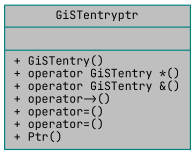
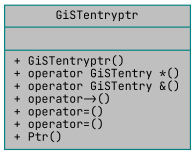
(59, 61) -> (70, 61)
